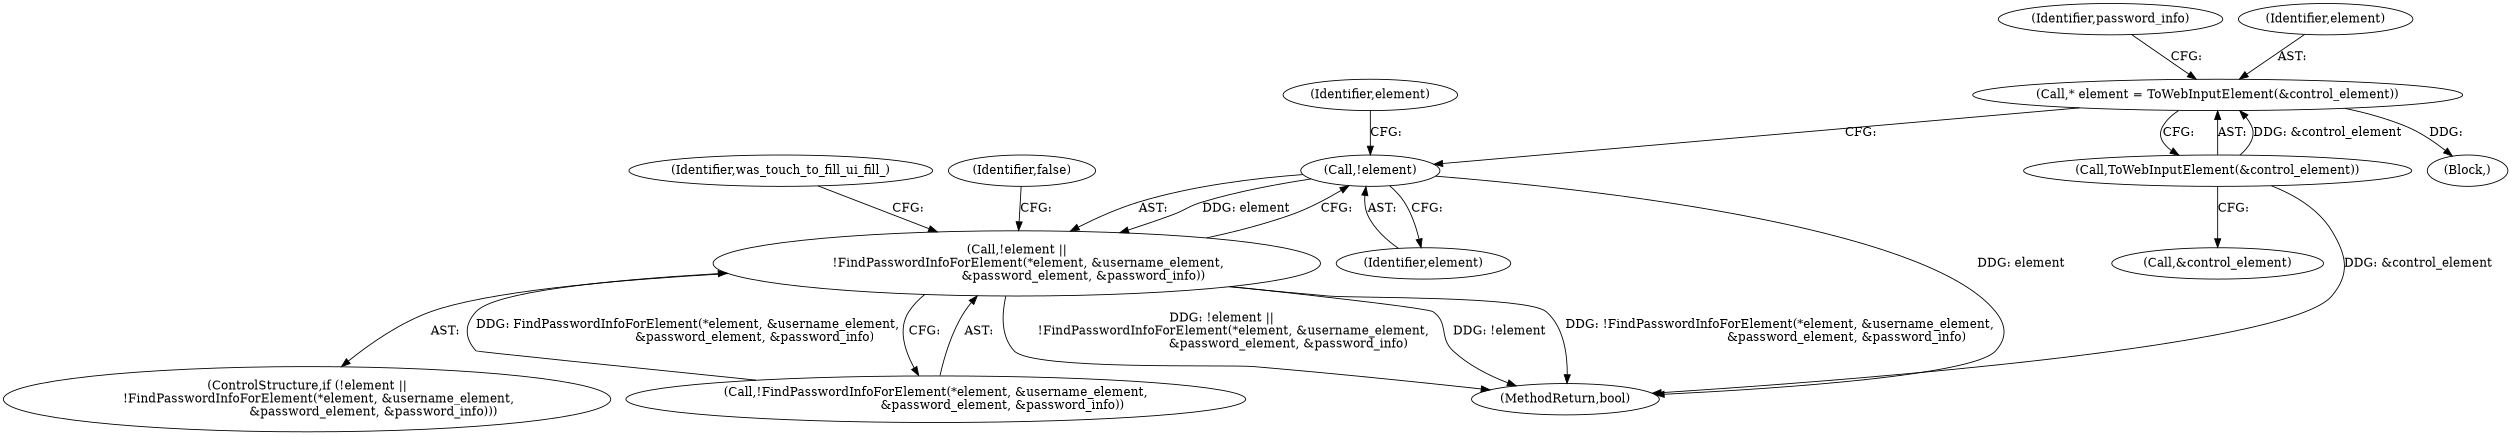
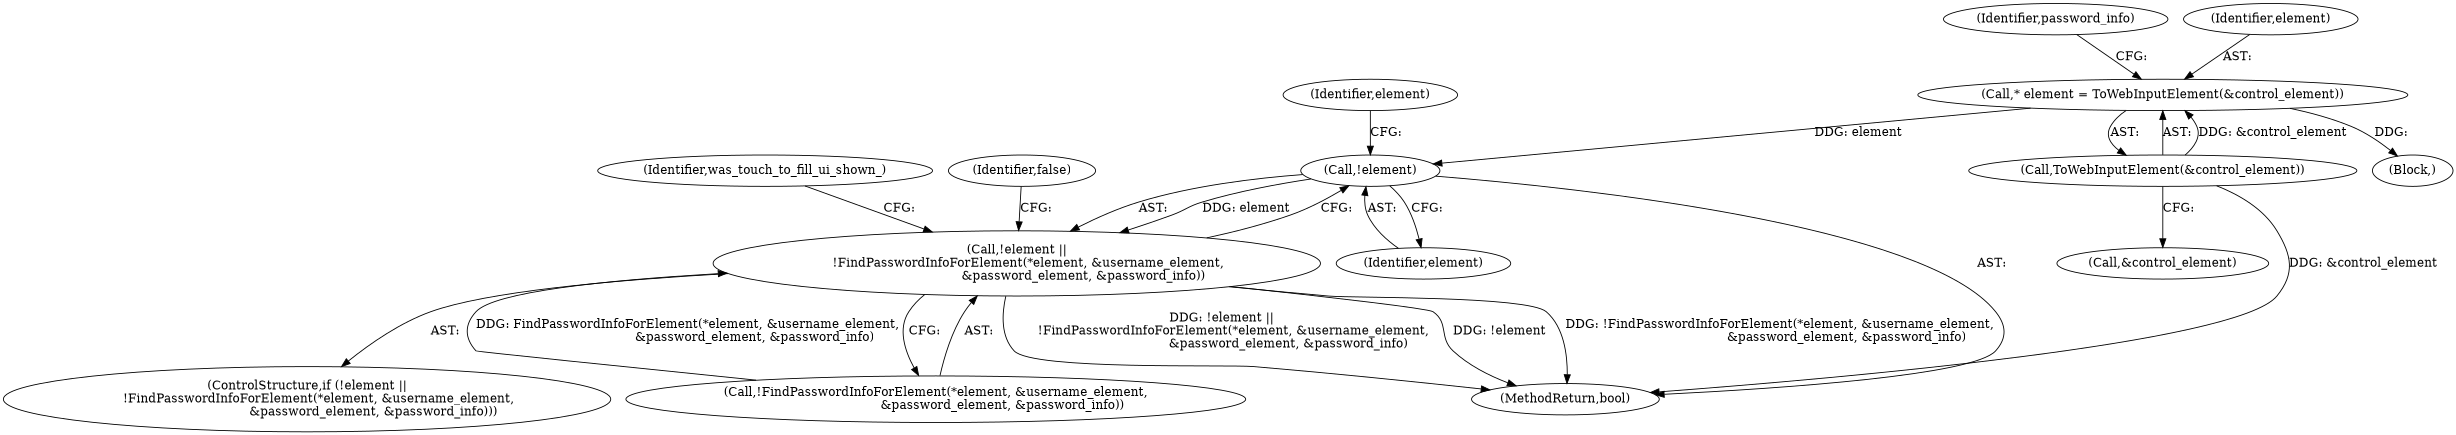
(1863, 133) -> (1858, 133)
(2181, 133) -> (2127, 133)
(781, 171) -> (765, 171)
(2021, 263) -> (1994, 263)
